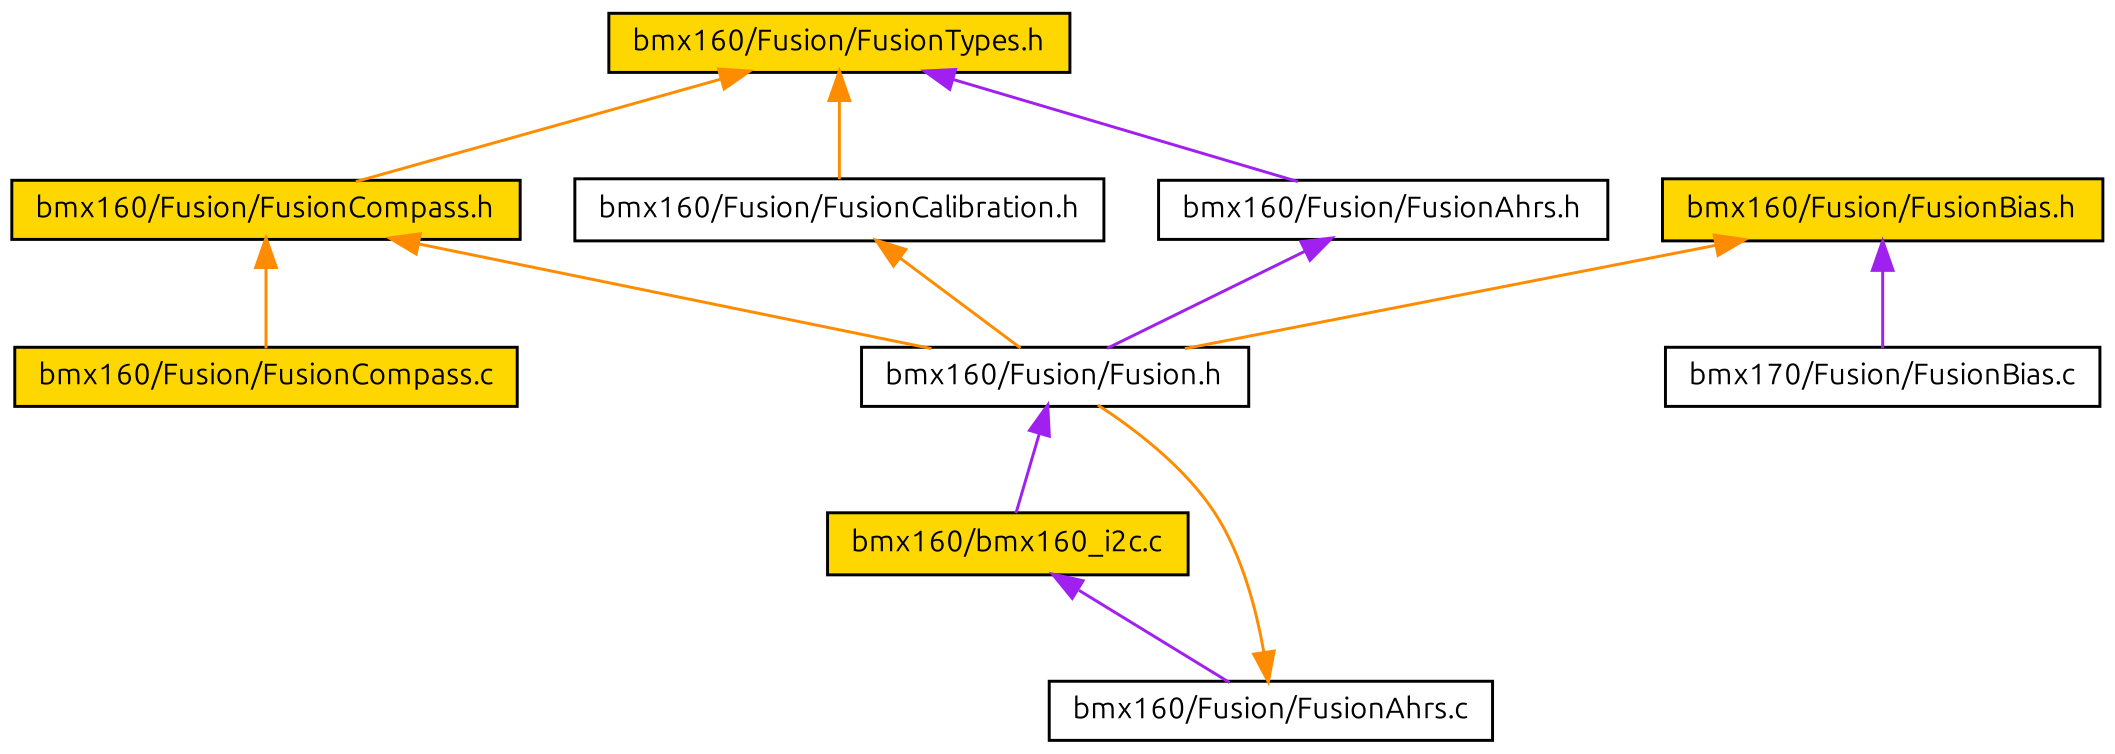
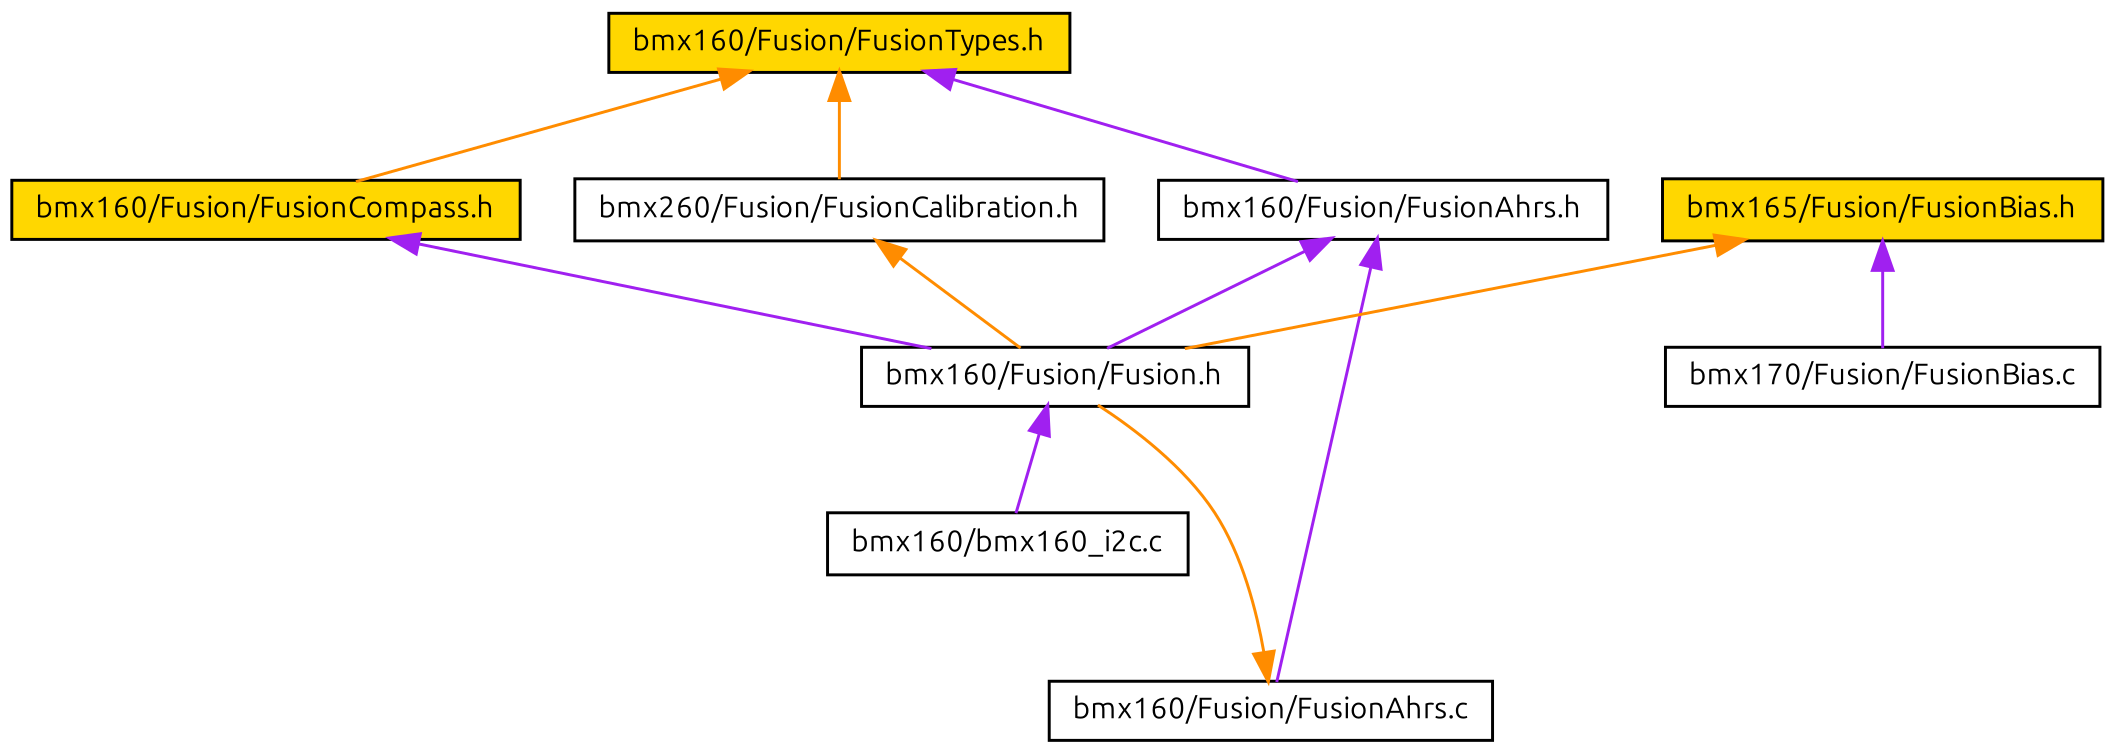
(839, 210) -> (839, 210)
(1883, 210) -> (1883, 210)
(675, 296) -> (675, 296)
(266, 377) -> none
(1008, 544) -> (1008, 544)
(1154, 636) -> (1324, 475)
